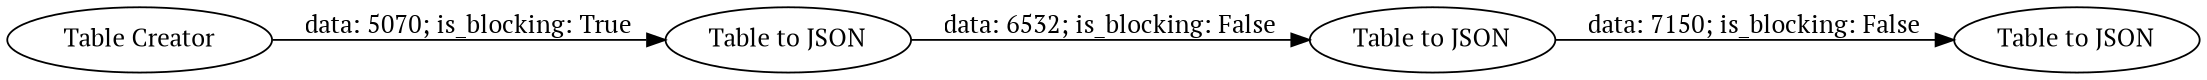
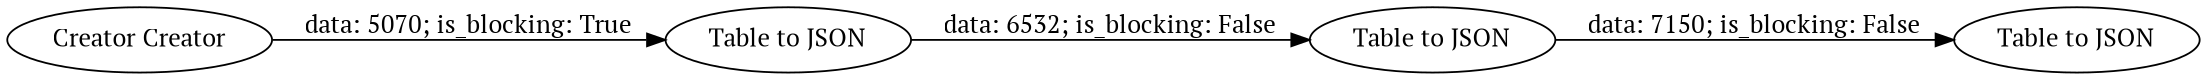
(140, 40) -> (140, 40)
